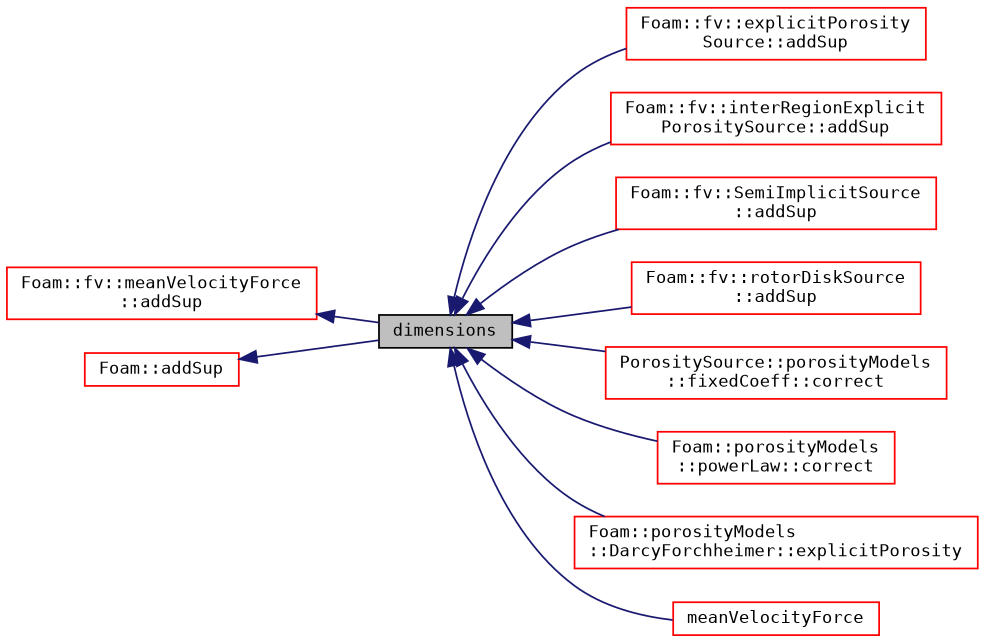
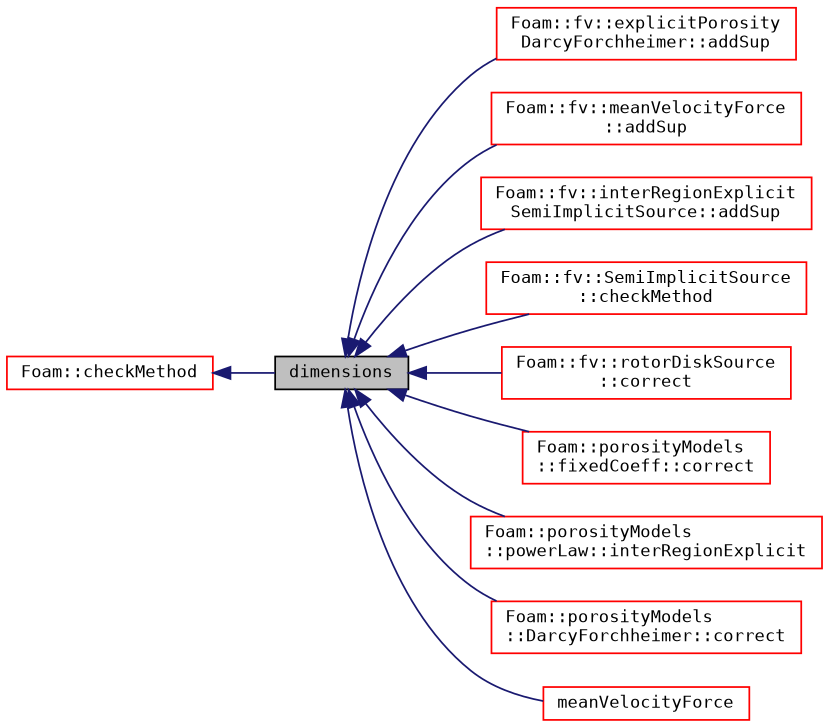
(776, 34) -> (646, 34)
(776, 119) -> (646, 203)
(776, 203) -> (646, 288)
(776, 288) -> (646, 373)
(356, 320) -> (408, 229)
(162, 369) -> (110, 373)
(776, 373) -> (646, 458)
(776, 458) -> (646, 543)
(776, 543) -> (646, 627)
